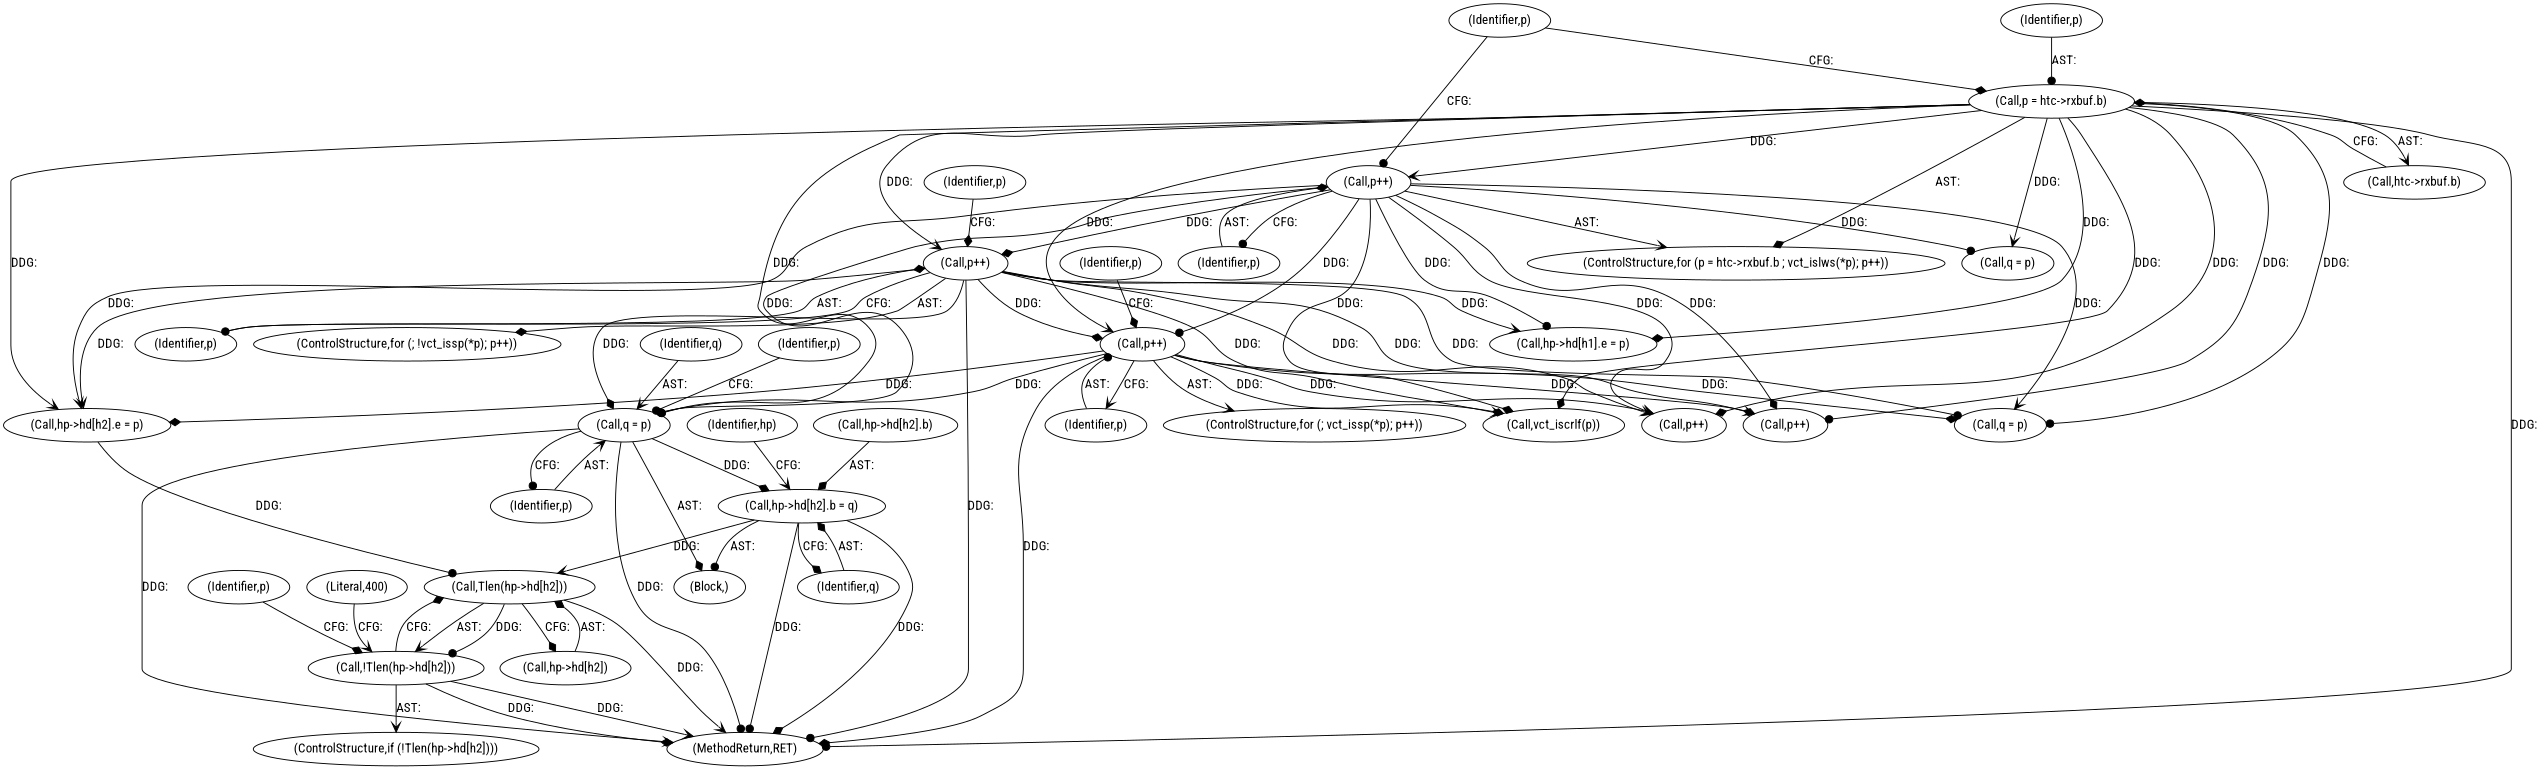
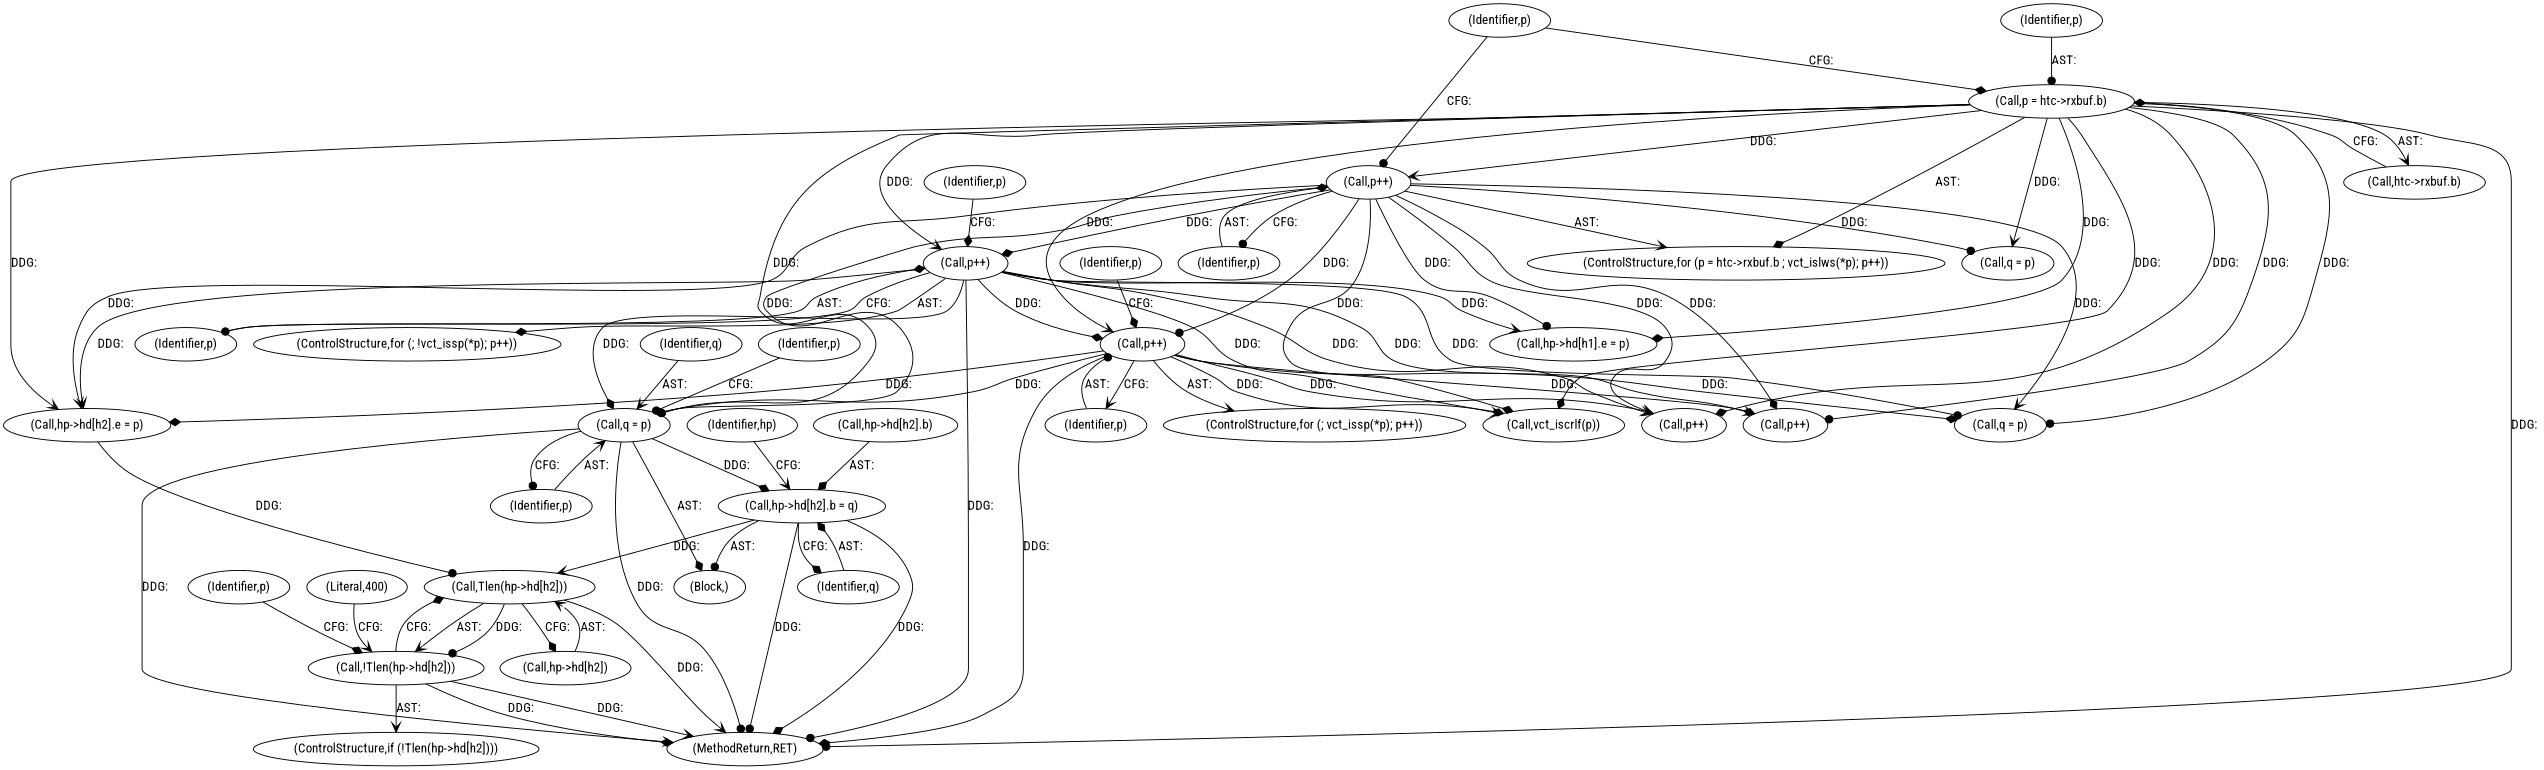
(579, 627) -> (579, 627)
